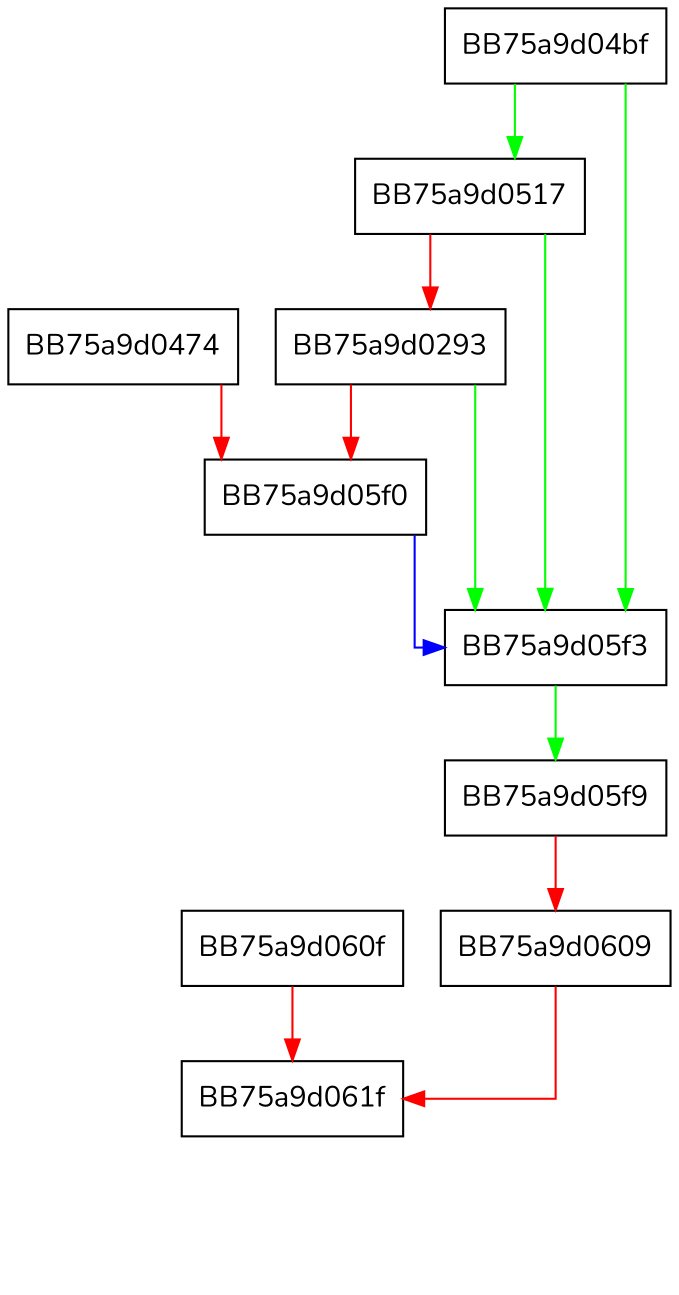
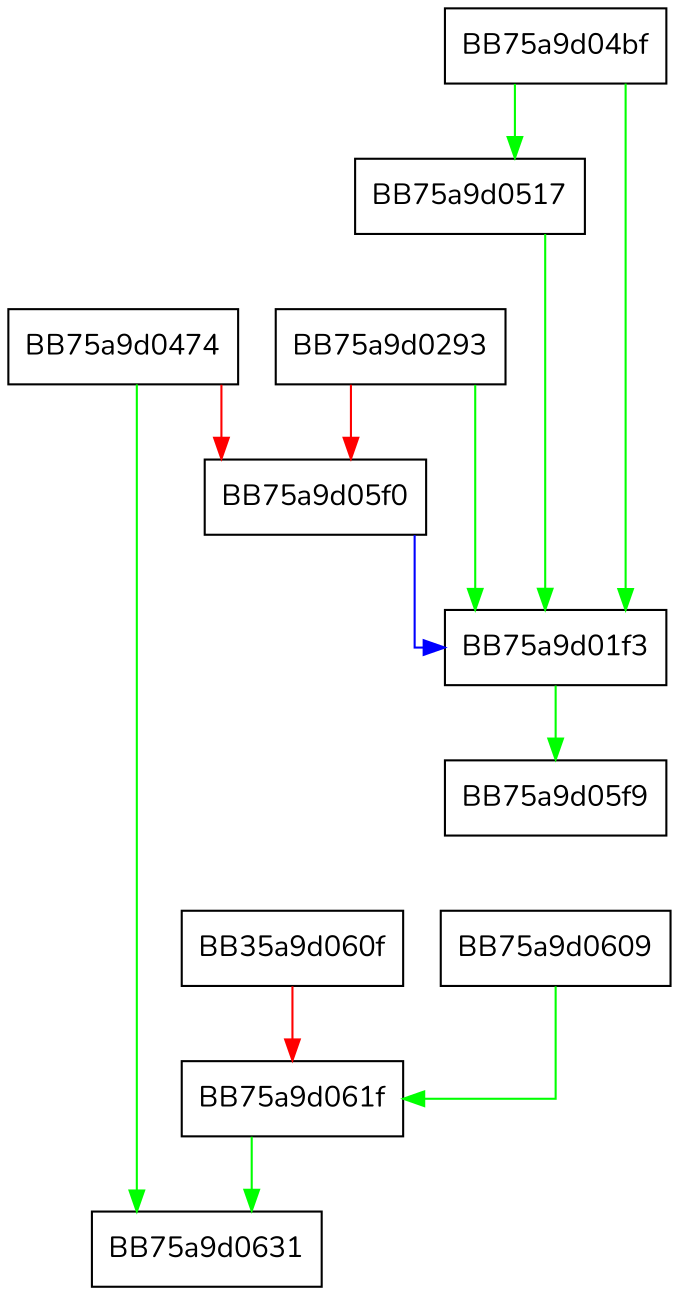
(430, 261) -> none
(556, 648) -> (556, 648)
(556, 862) -> none
(292, 948) -> (292, 948)
(546, 1099) -> (546, 1099)
none -> (207, 1249)
